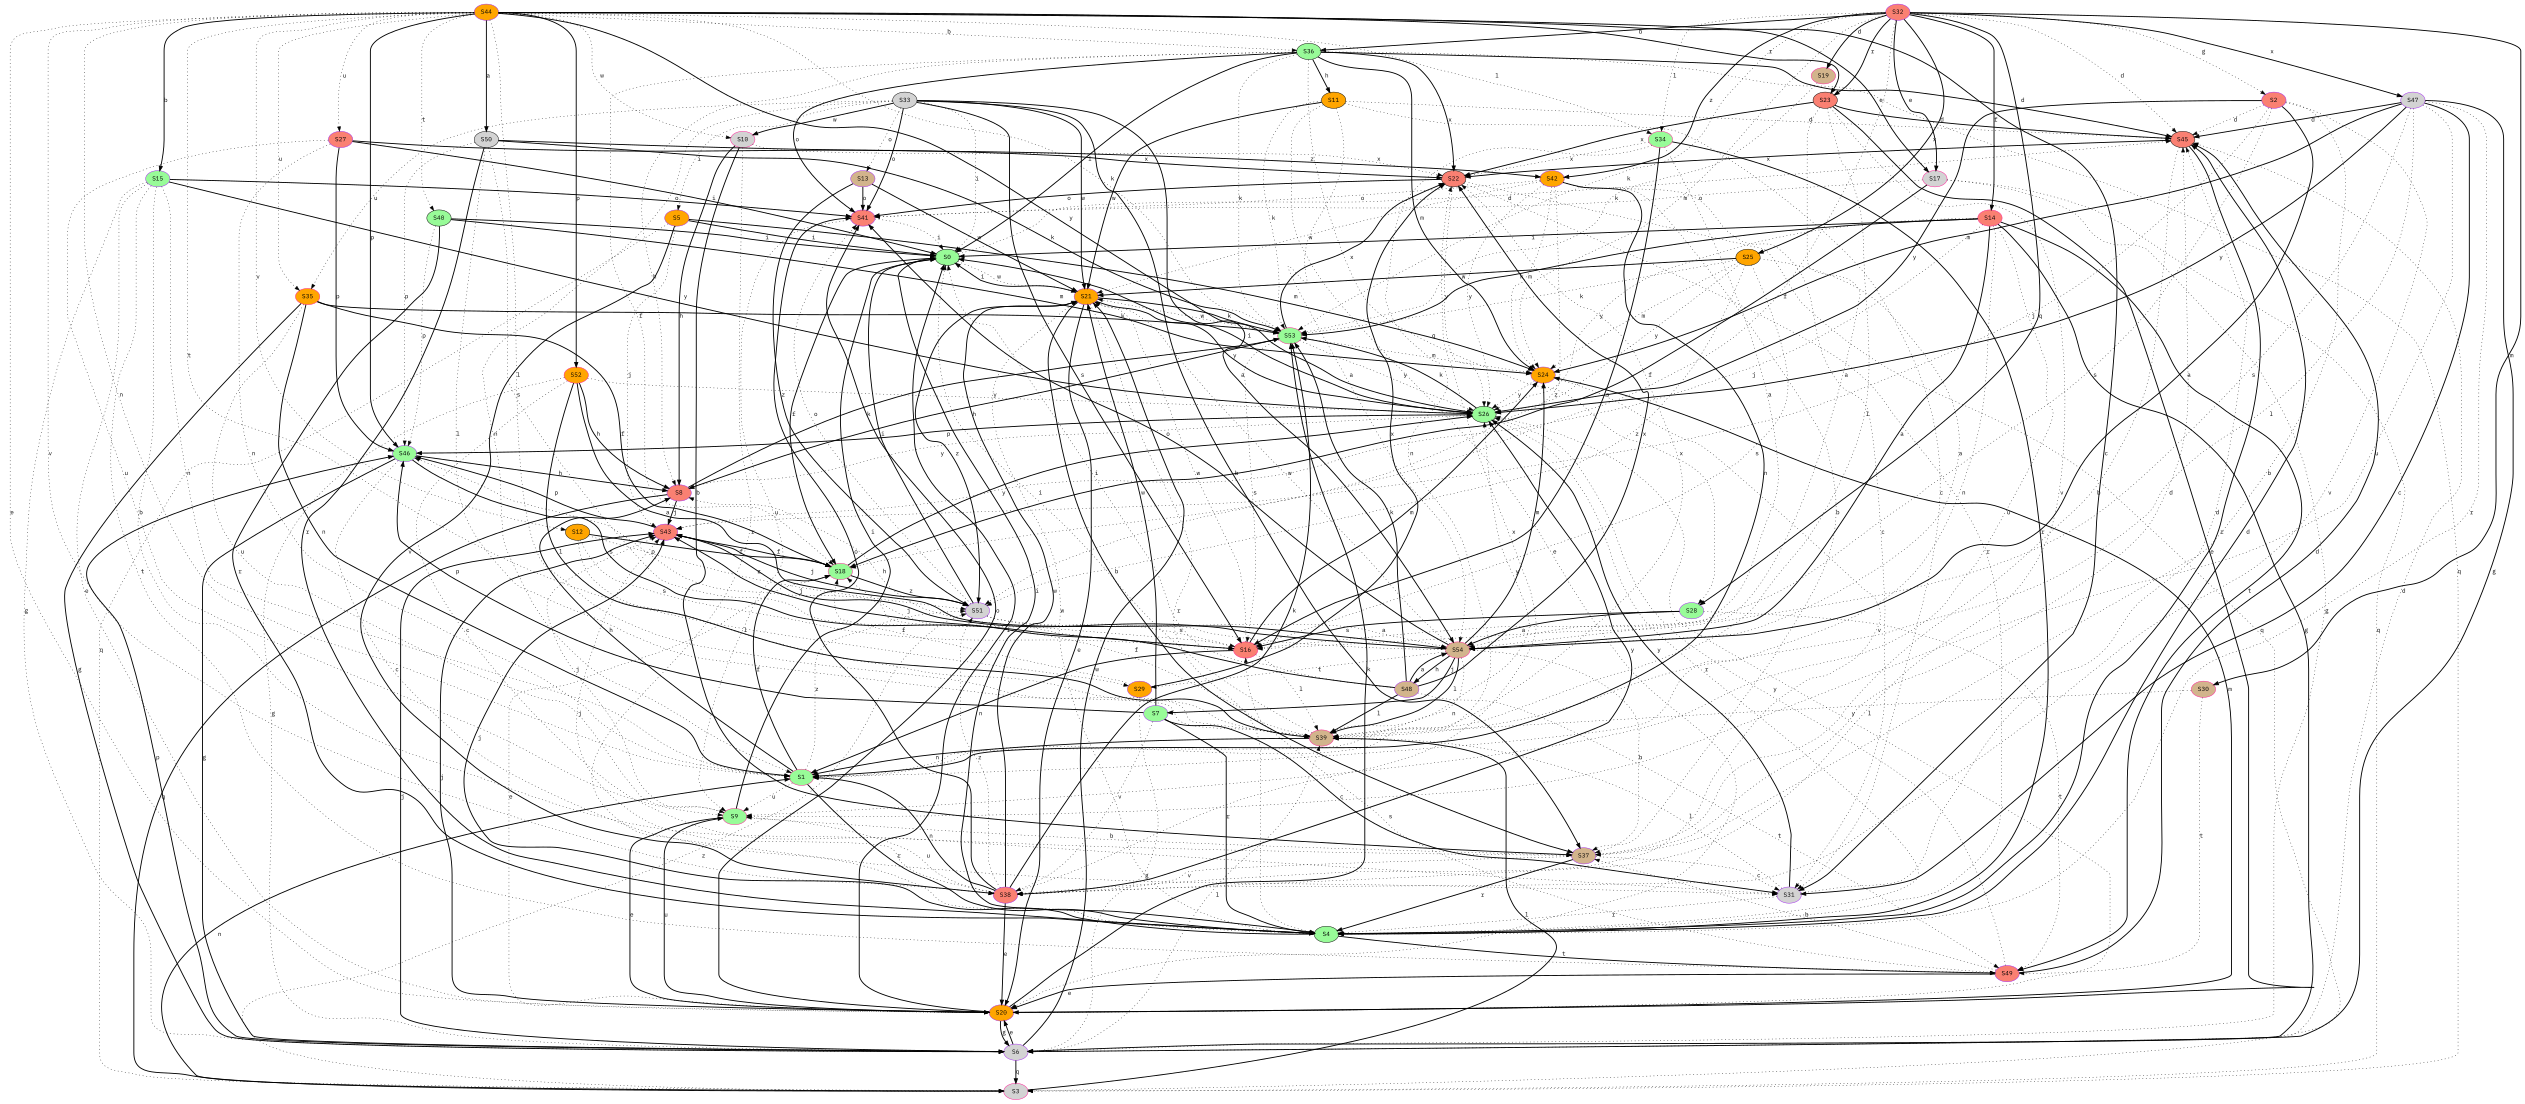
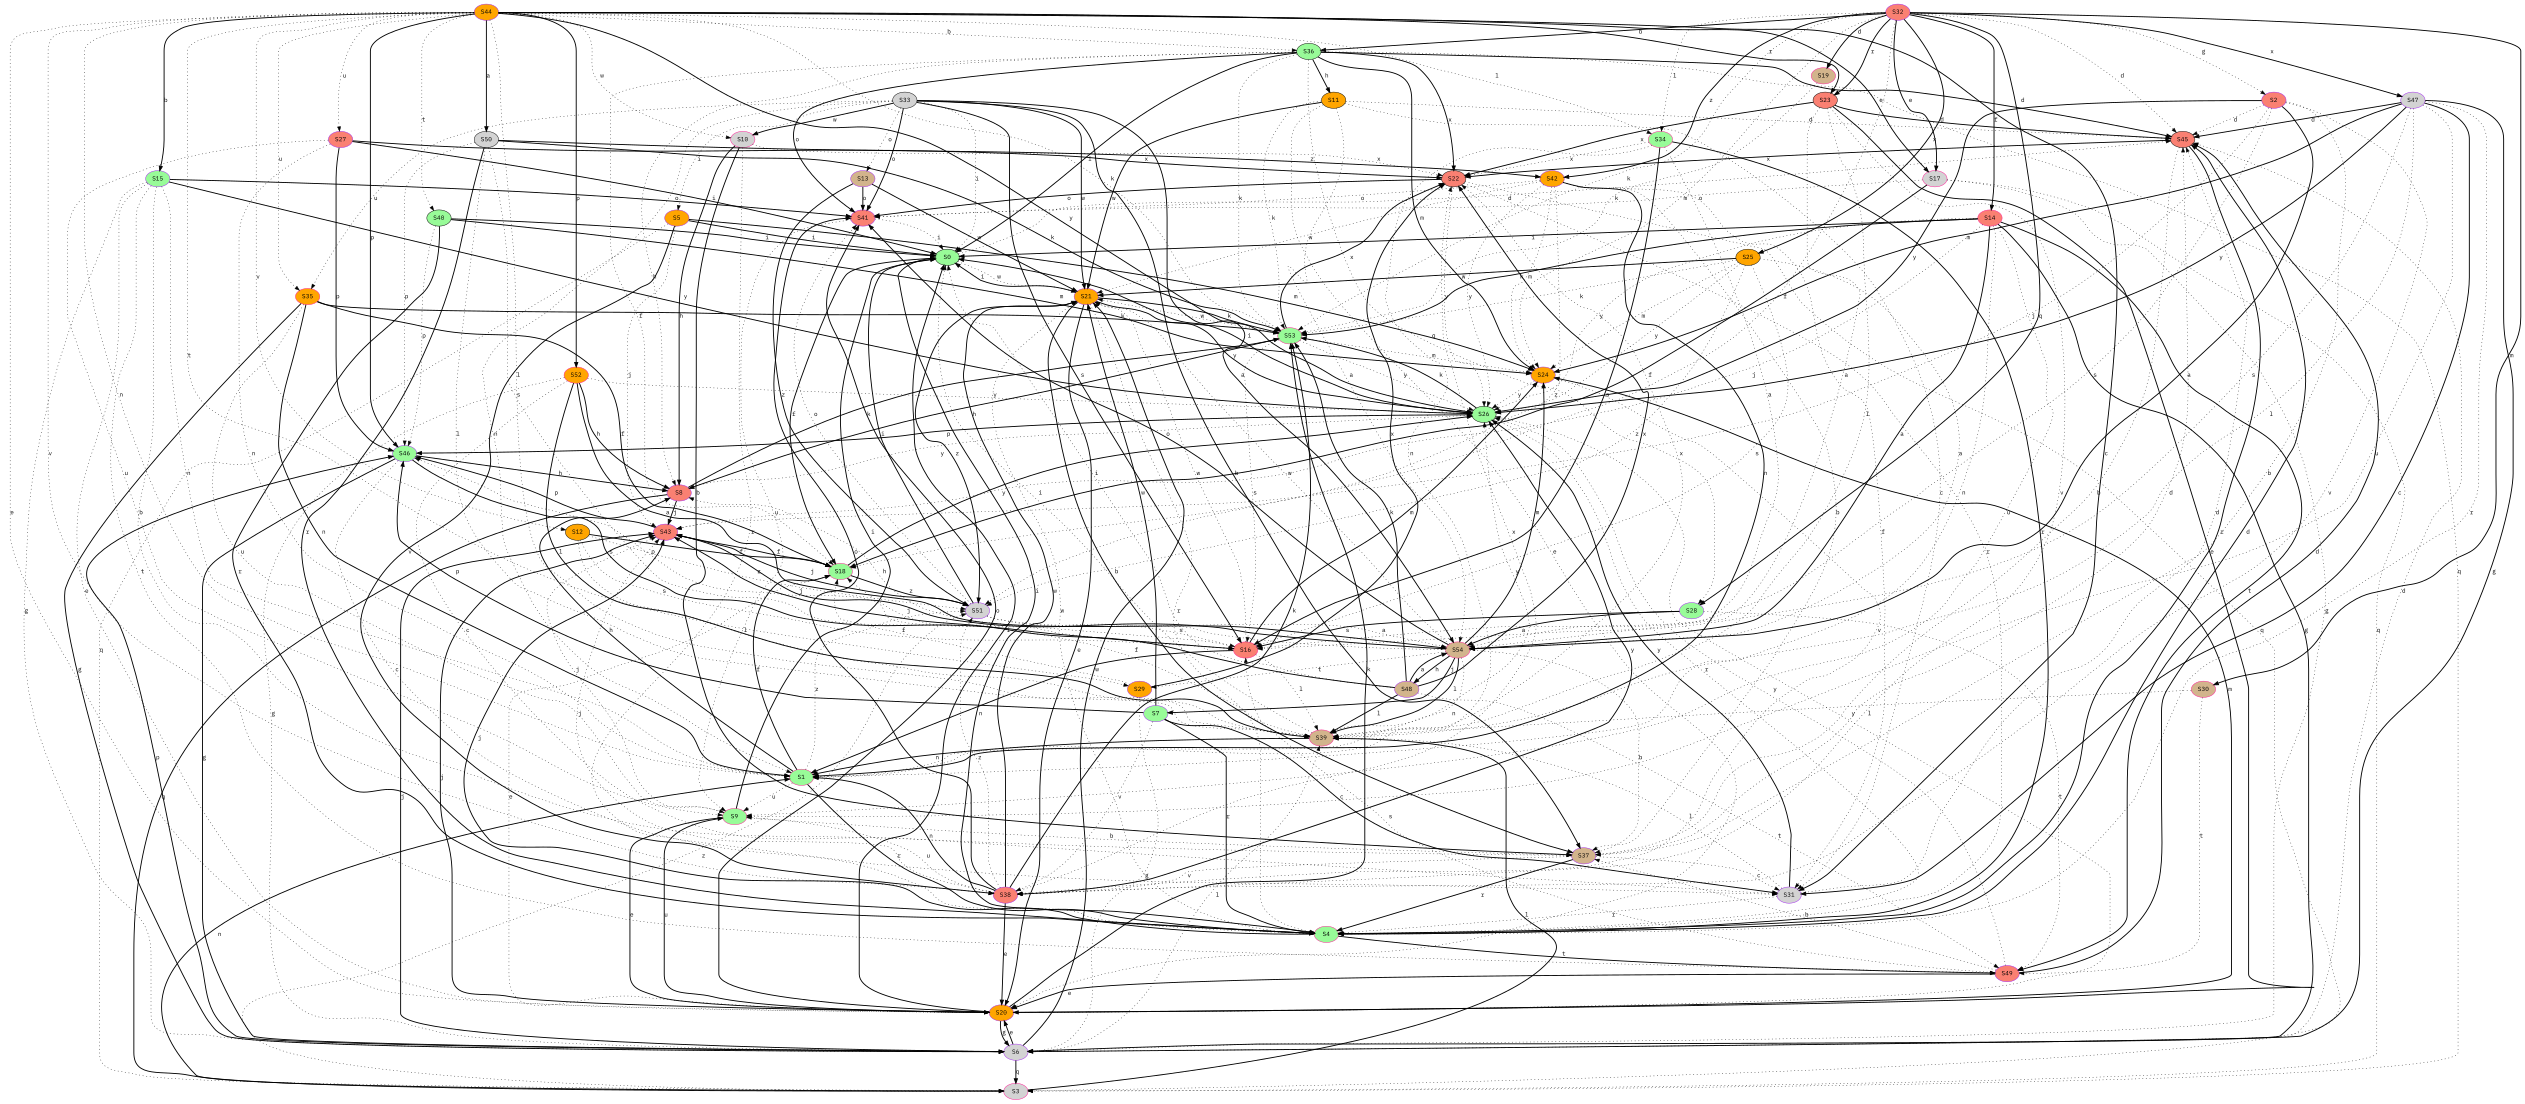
(1883, 532) -> (1883, 532)
(1326, 934) -> (1326, 934)
